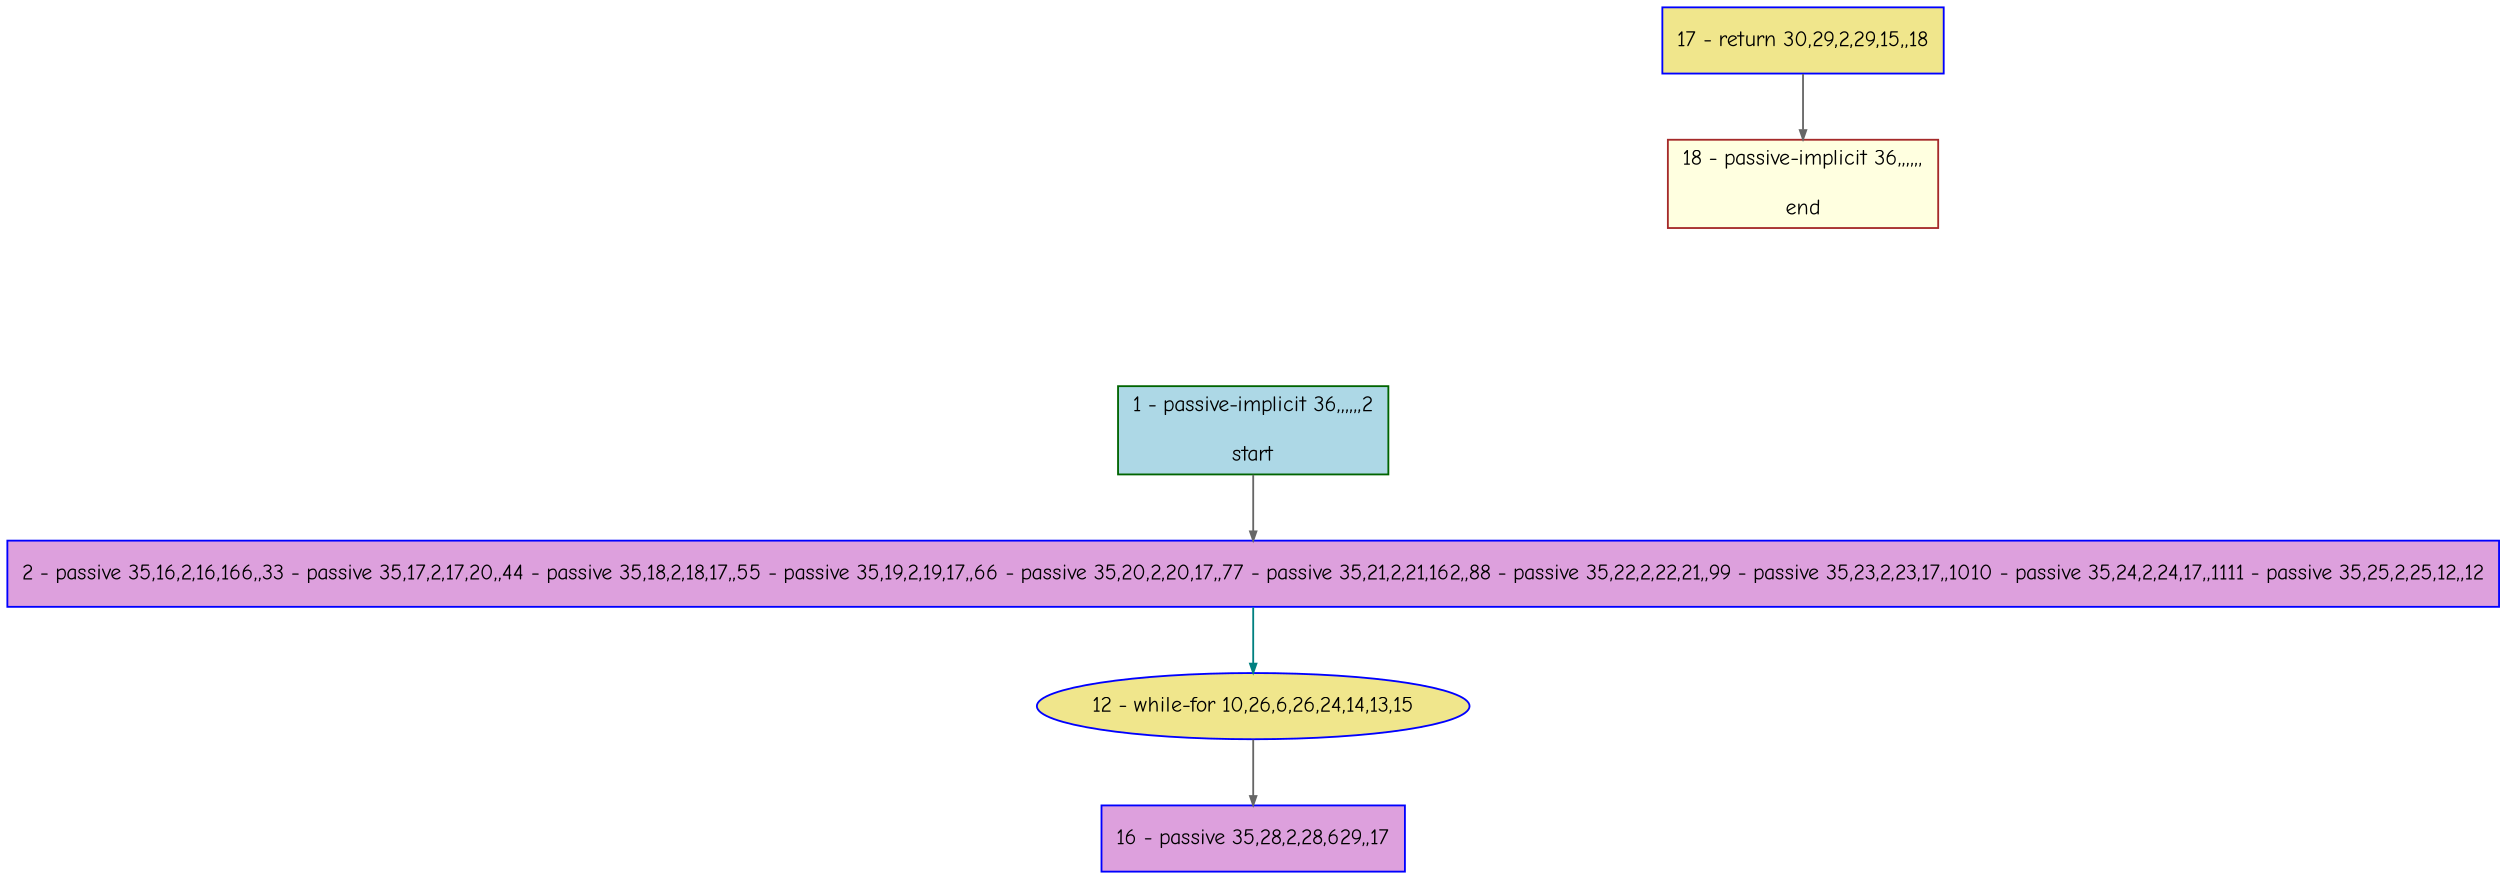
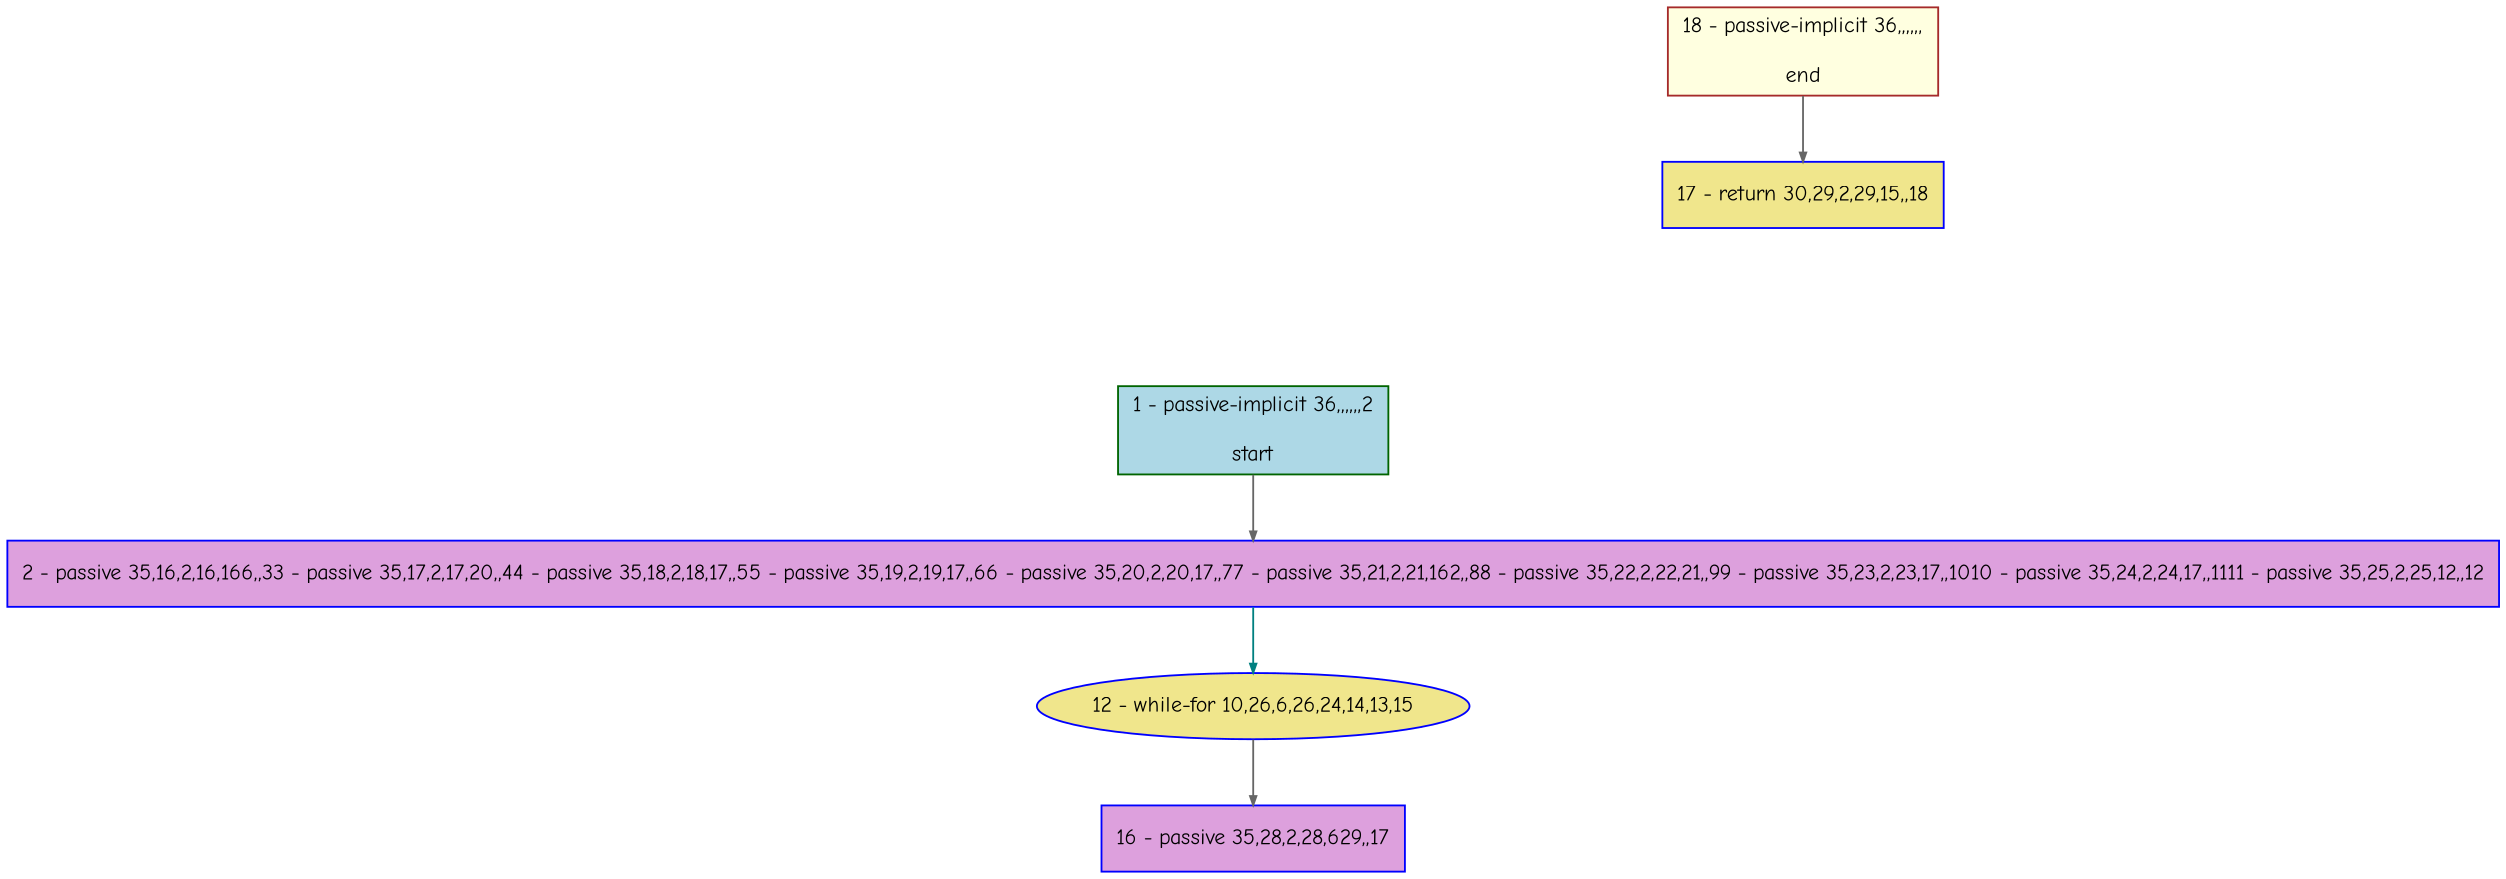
(1803, 102) -> (1803, 124)
